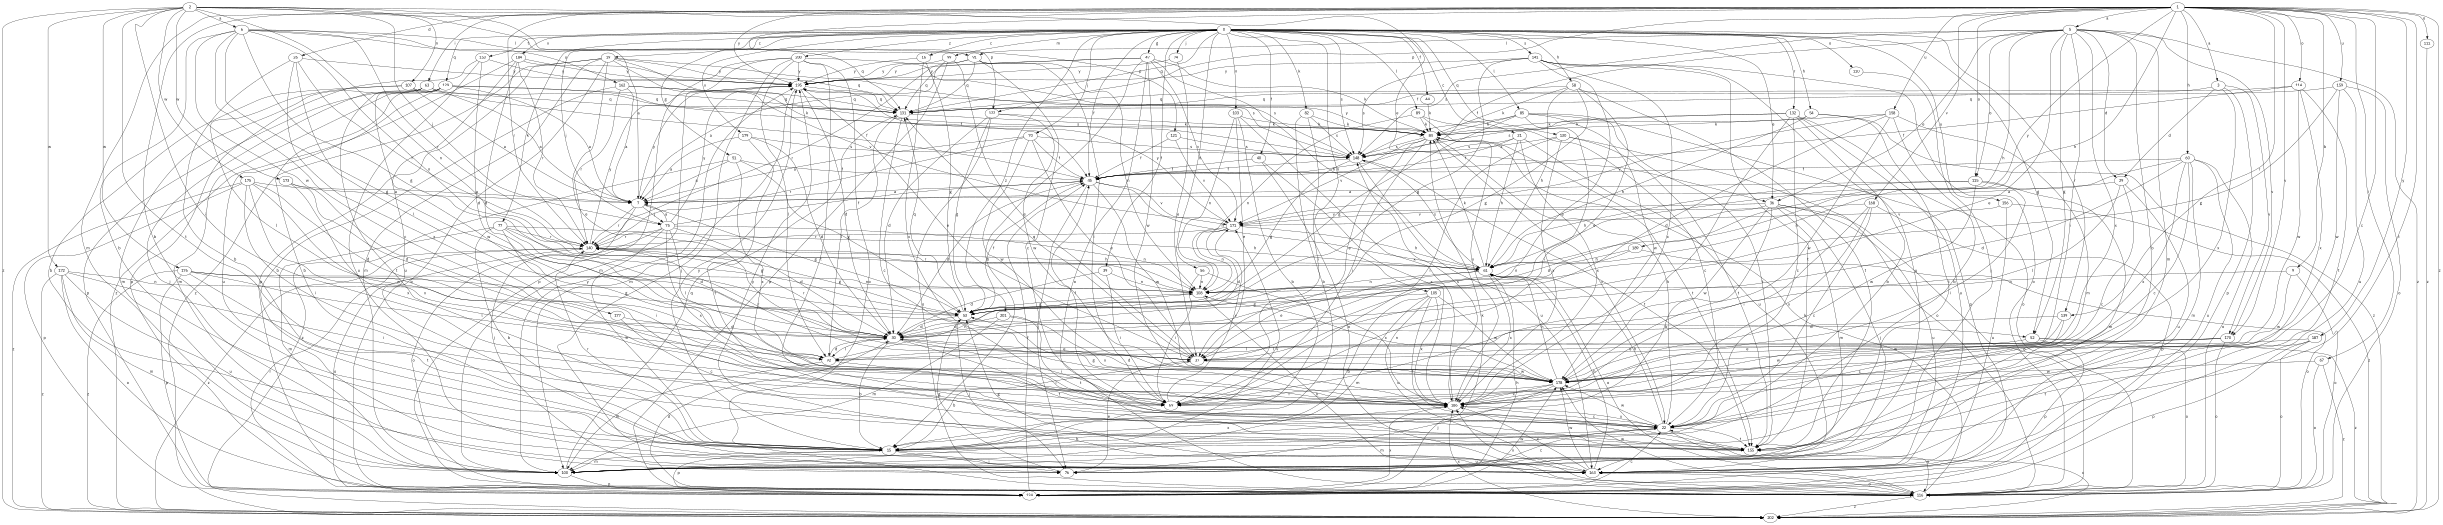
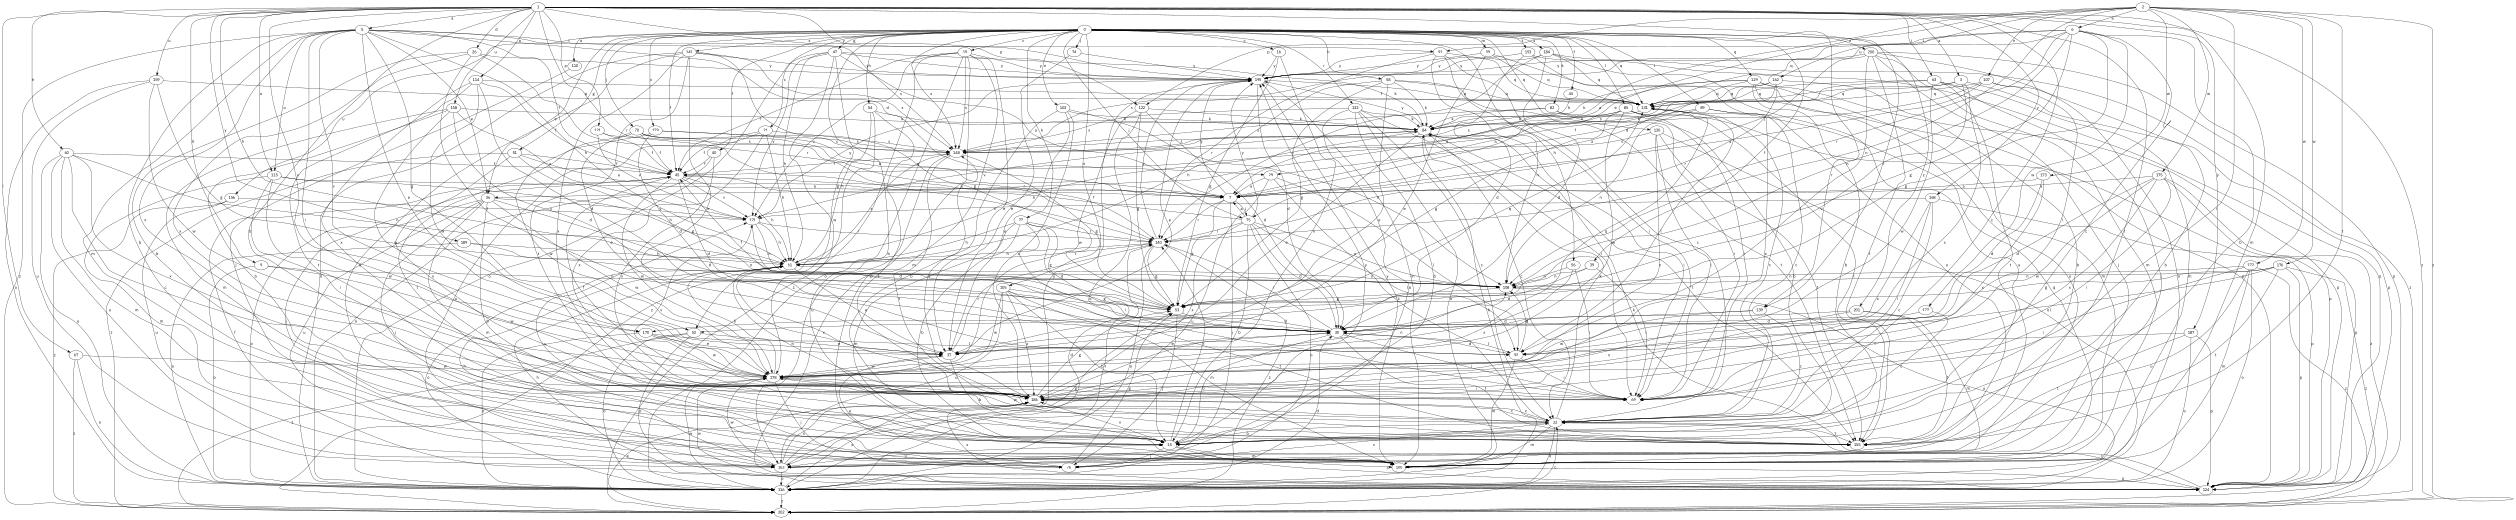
(2427, 44) -> none
(1553, 299) -> (906, 298)
